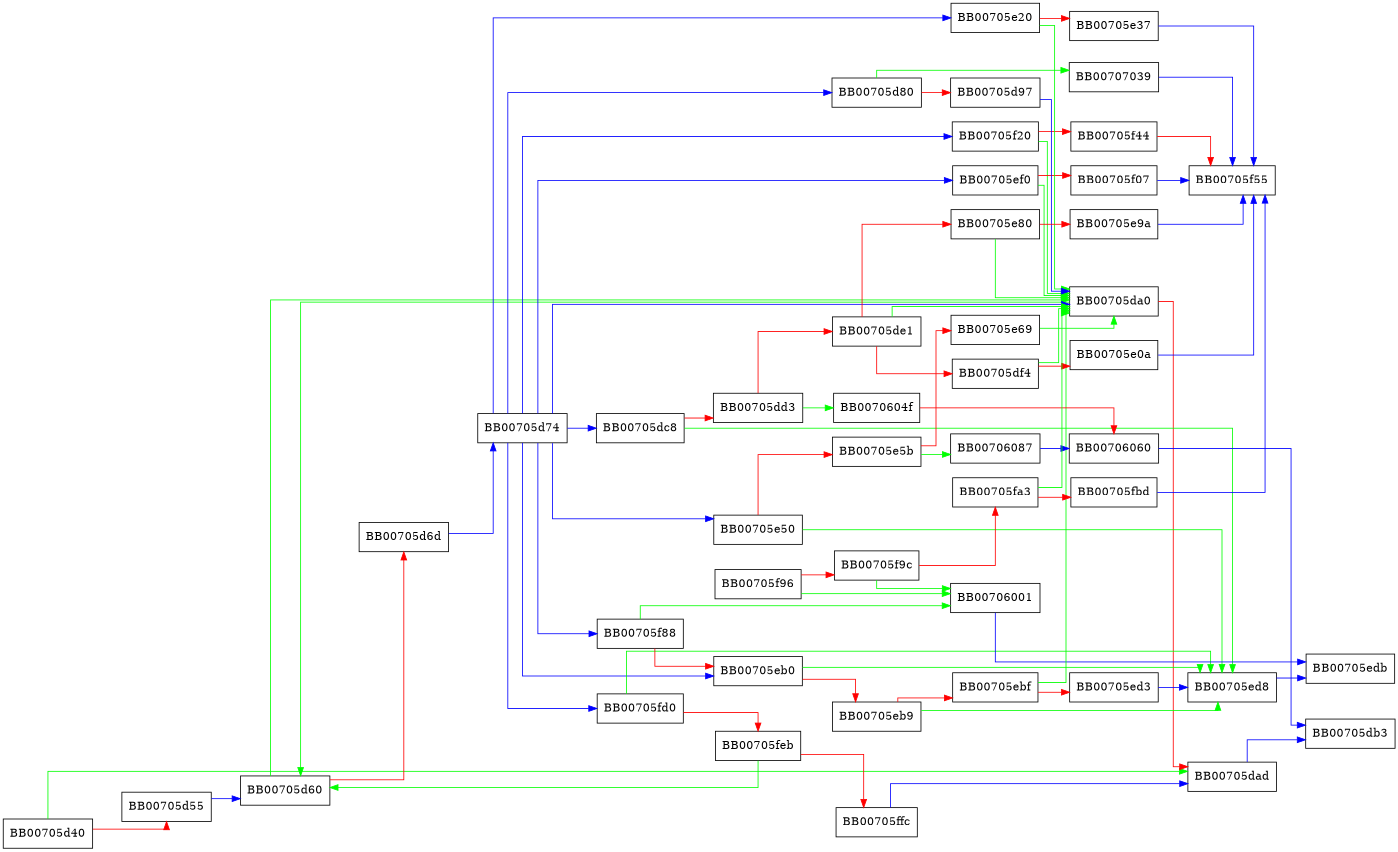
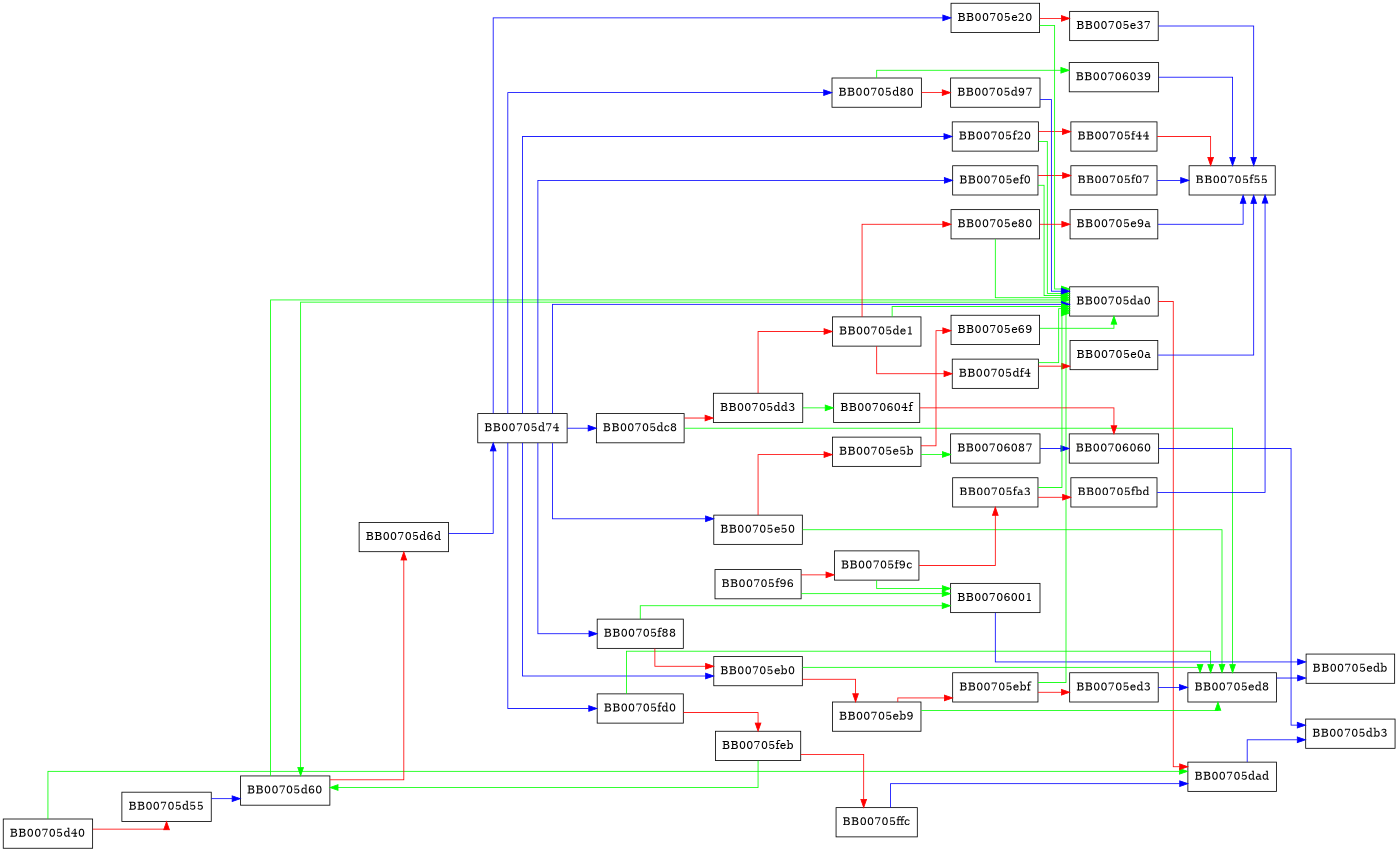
(1114, 77) -> (1114, 77)
